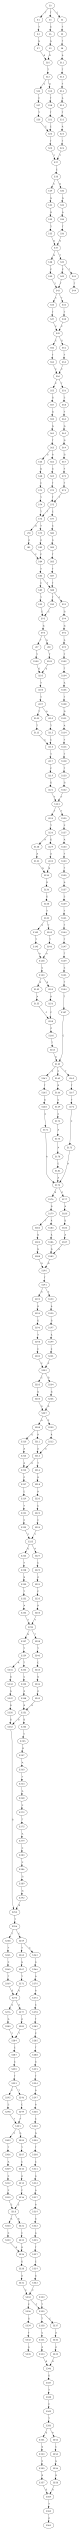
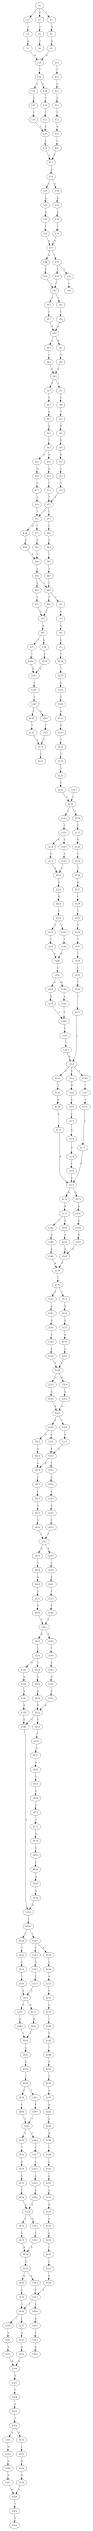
(62, 55) -> none
(50, 776) -> none
none -> (22, 2283)
